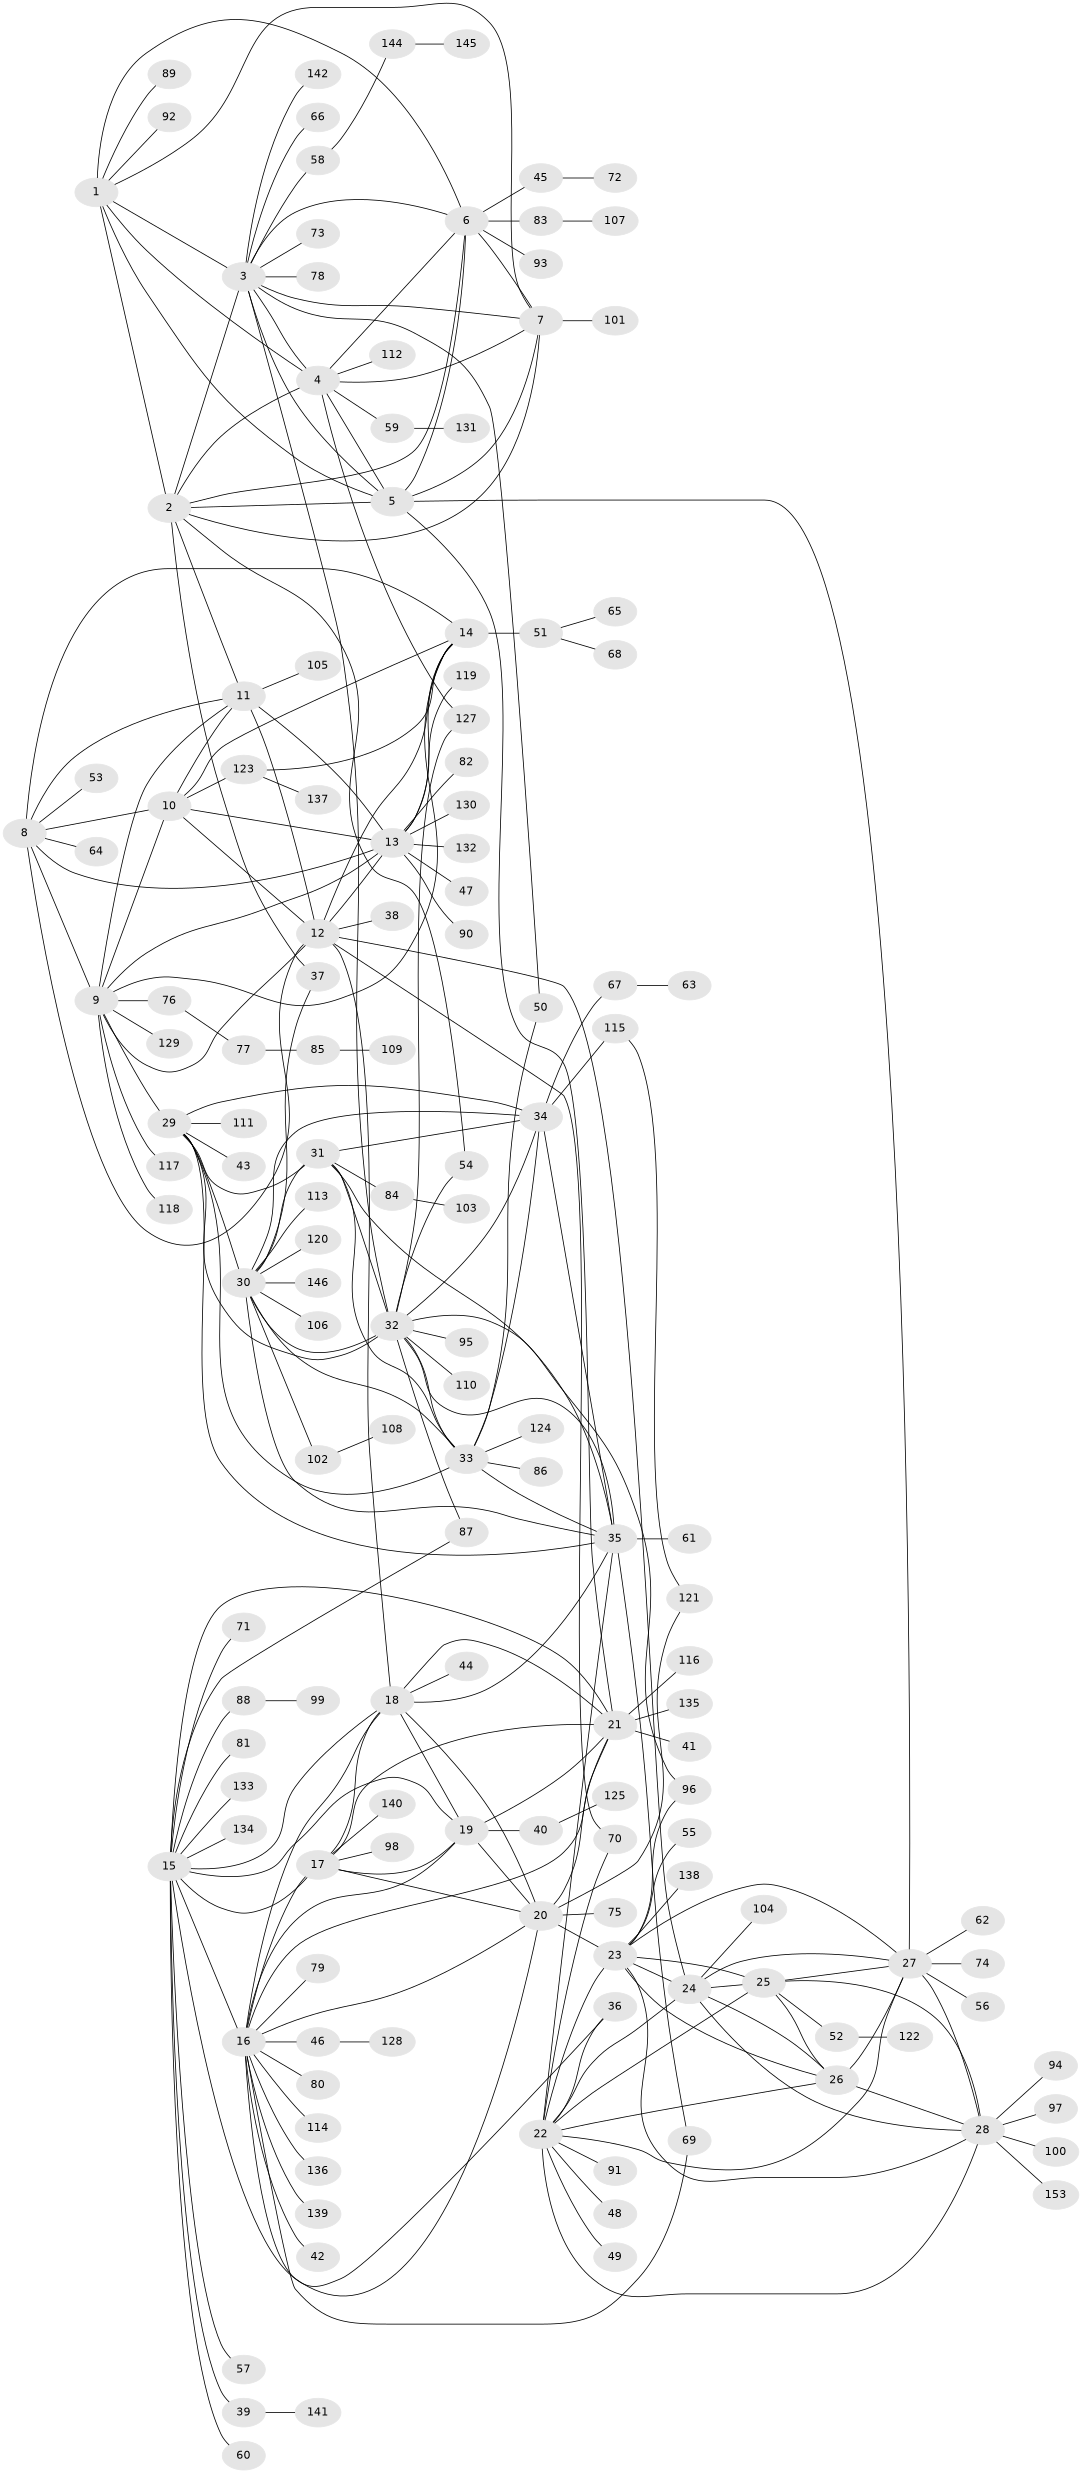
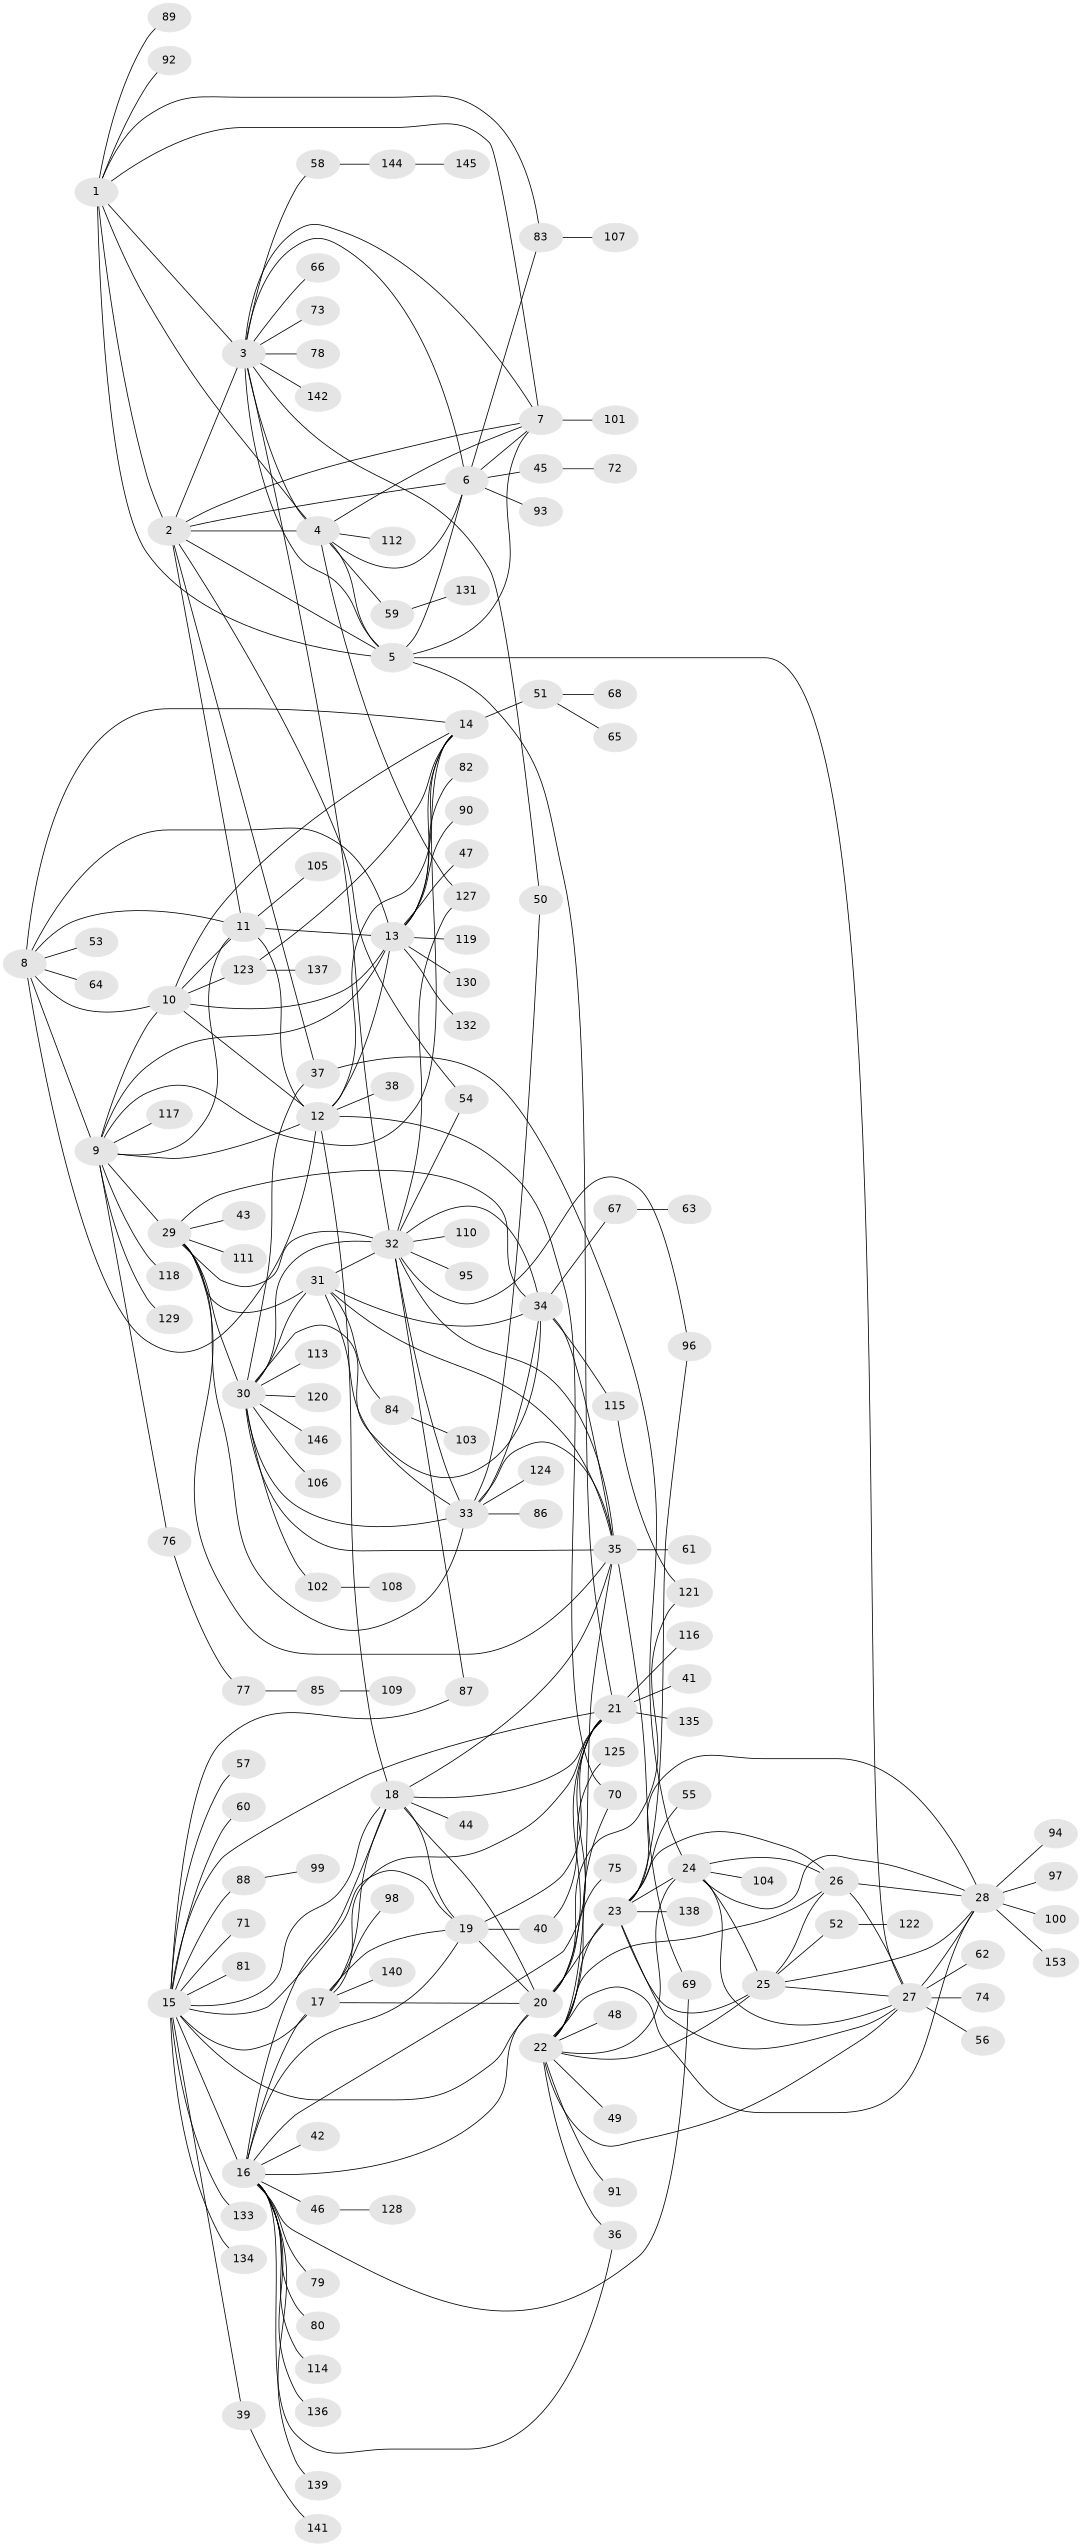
(259, 22) -> (340, 97)
(630, 1363) -> (635, 1373)
